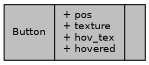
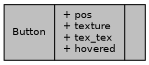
(89, 38) -> (88, 38)
